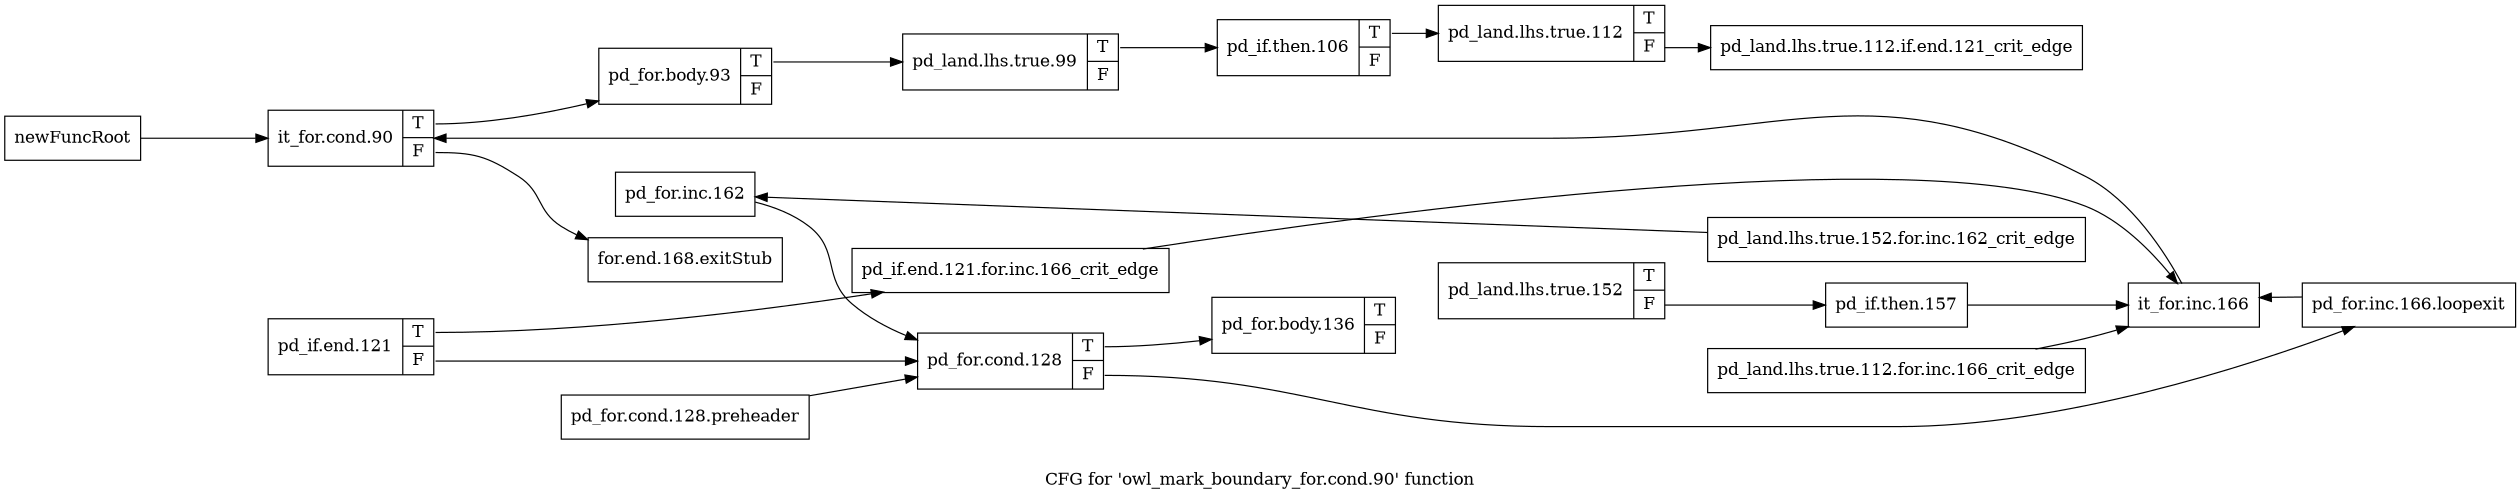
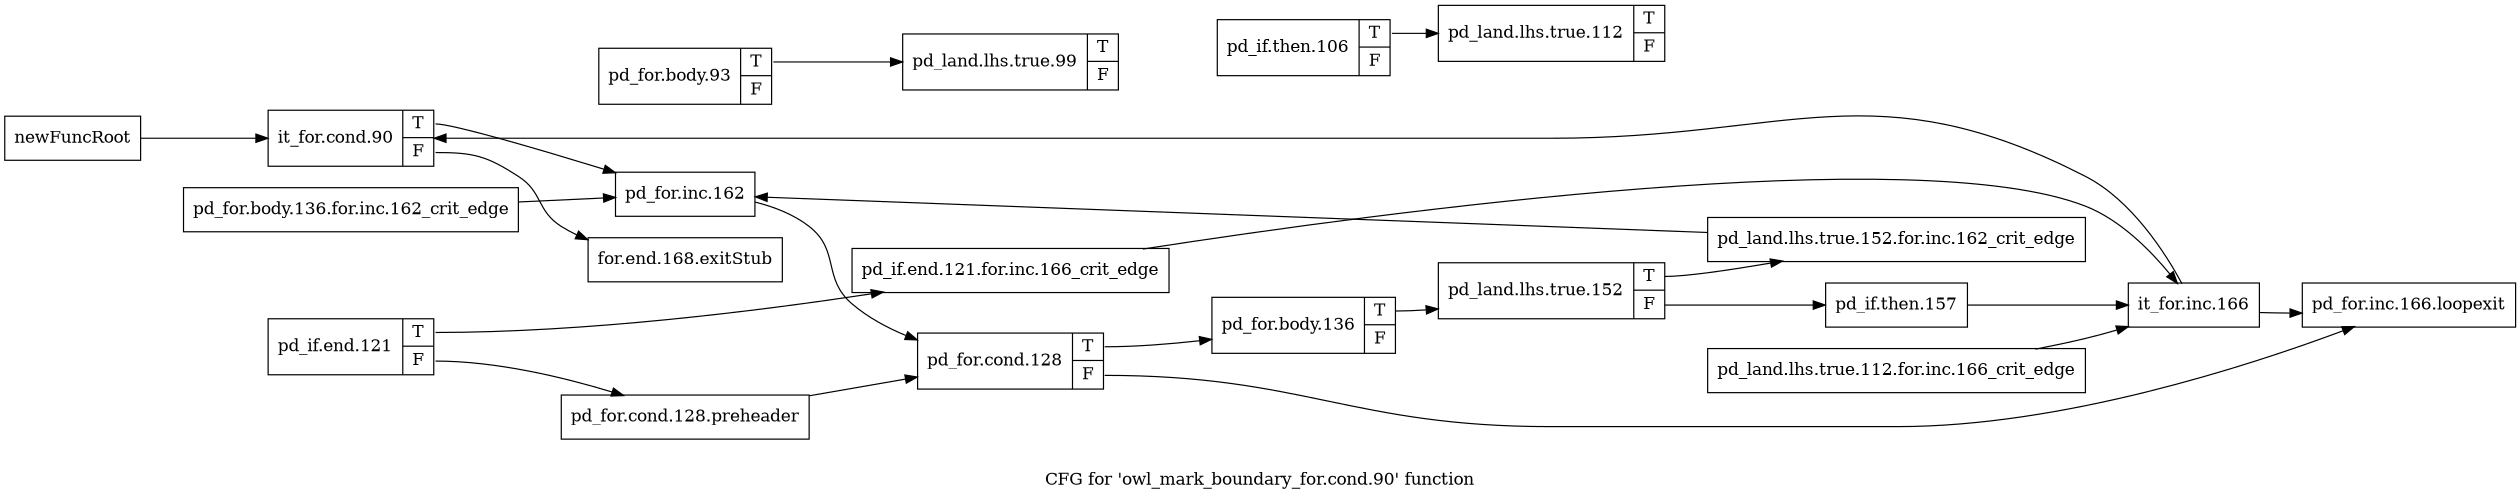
(1163, 48) -> none
(1897, 48) -> none
(512, 118) -> (524, 146)
none -> (351, 210)
none -> (1718, 271)
(2287, 297) -> (2275, 313)
none -> (1411, 311)
(670, 361) -> (525, 370)
